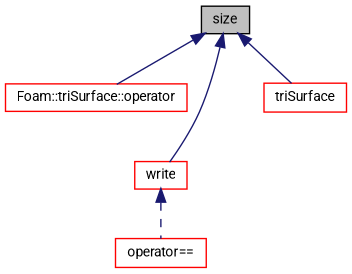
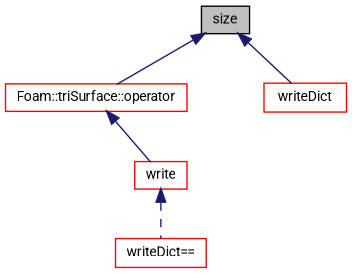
(305, 98) -> (305, 98)
(201, 108) -> (133, 142)
(161, 253) -> (161, 253)
